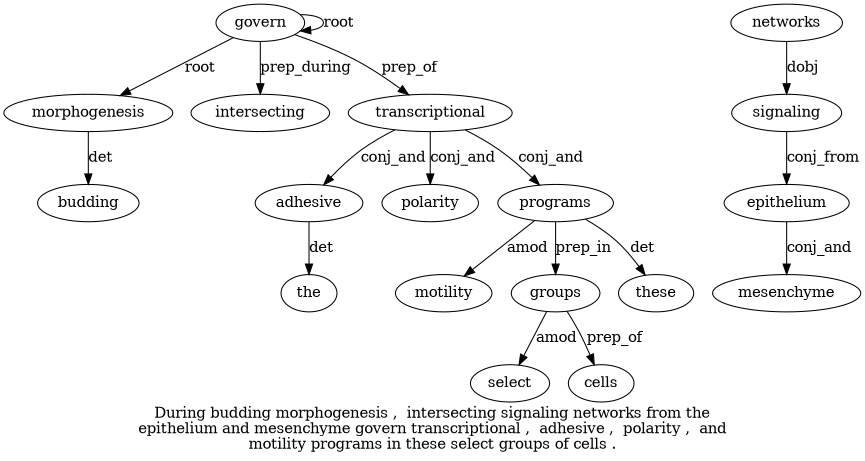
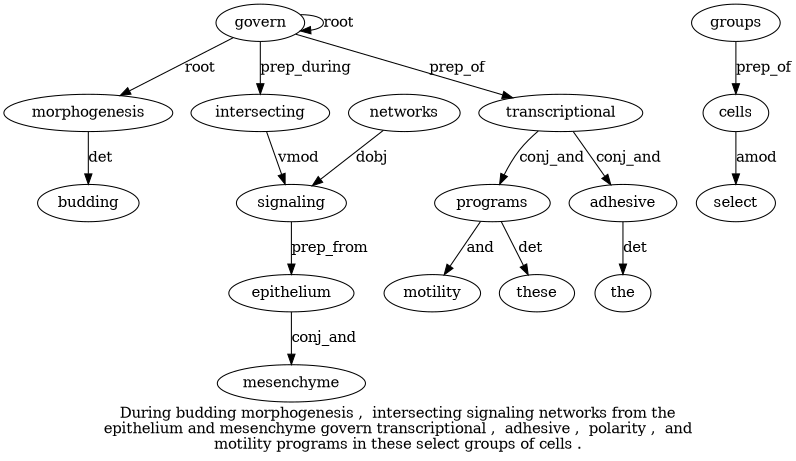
none -> (274, 153)
(823, 158) -> (330, 248)
(430, 203) -> none
(556, 243) -> none
(528, 248) -> (480, 248)
(535, 334) -> (736, 153)
